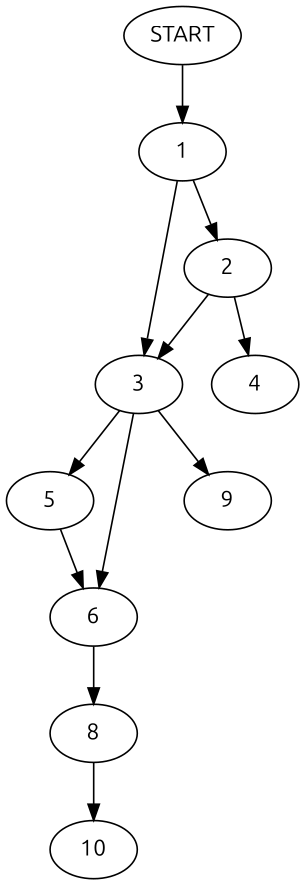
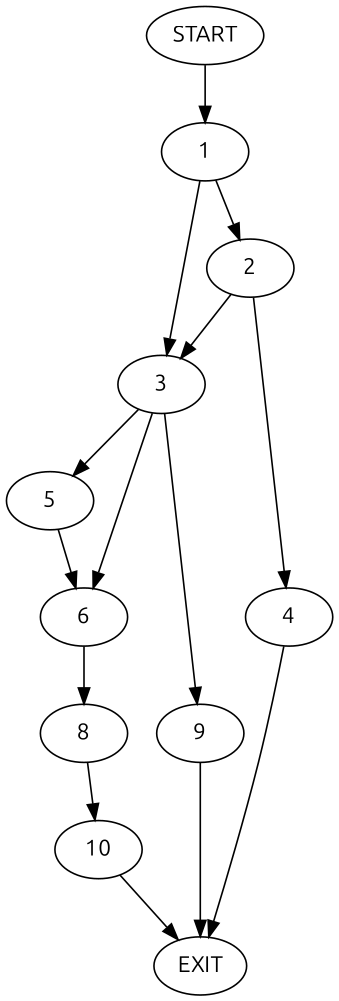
none -> (200, 966)
